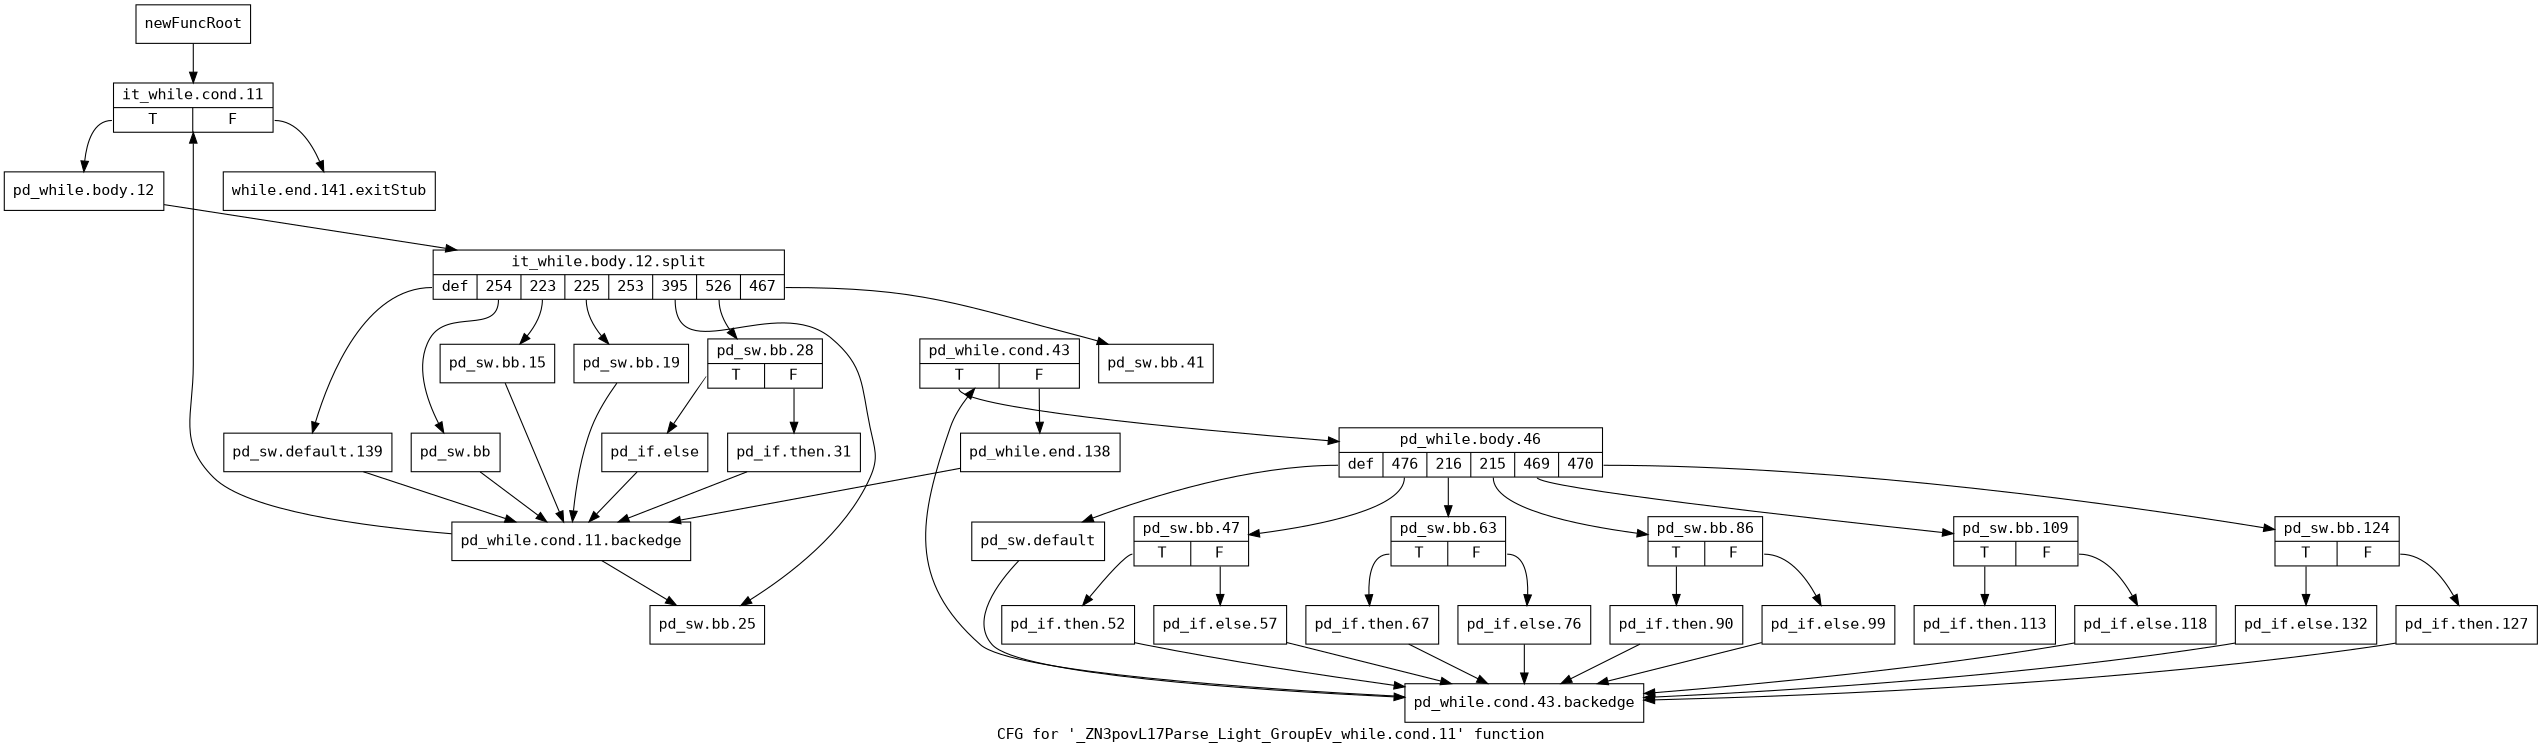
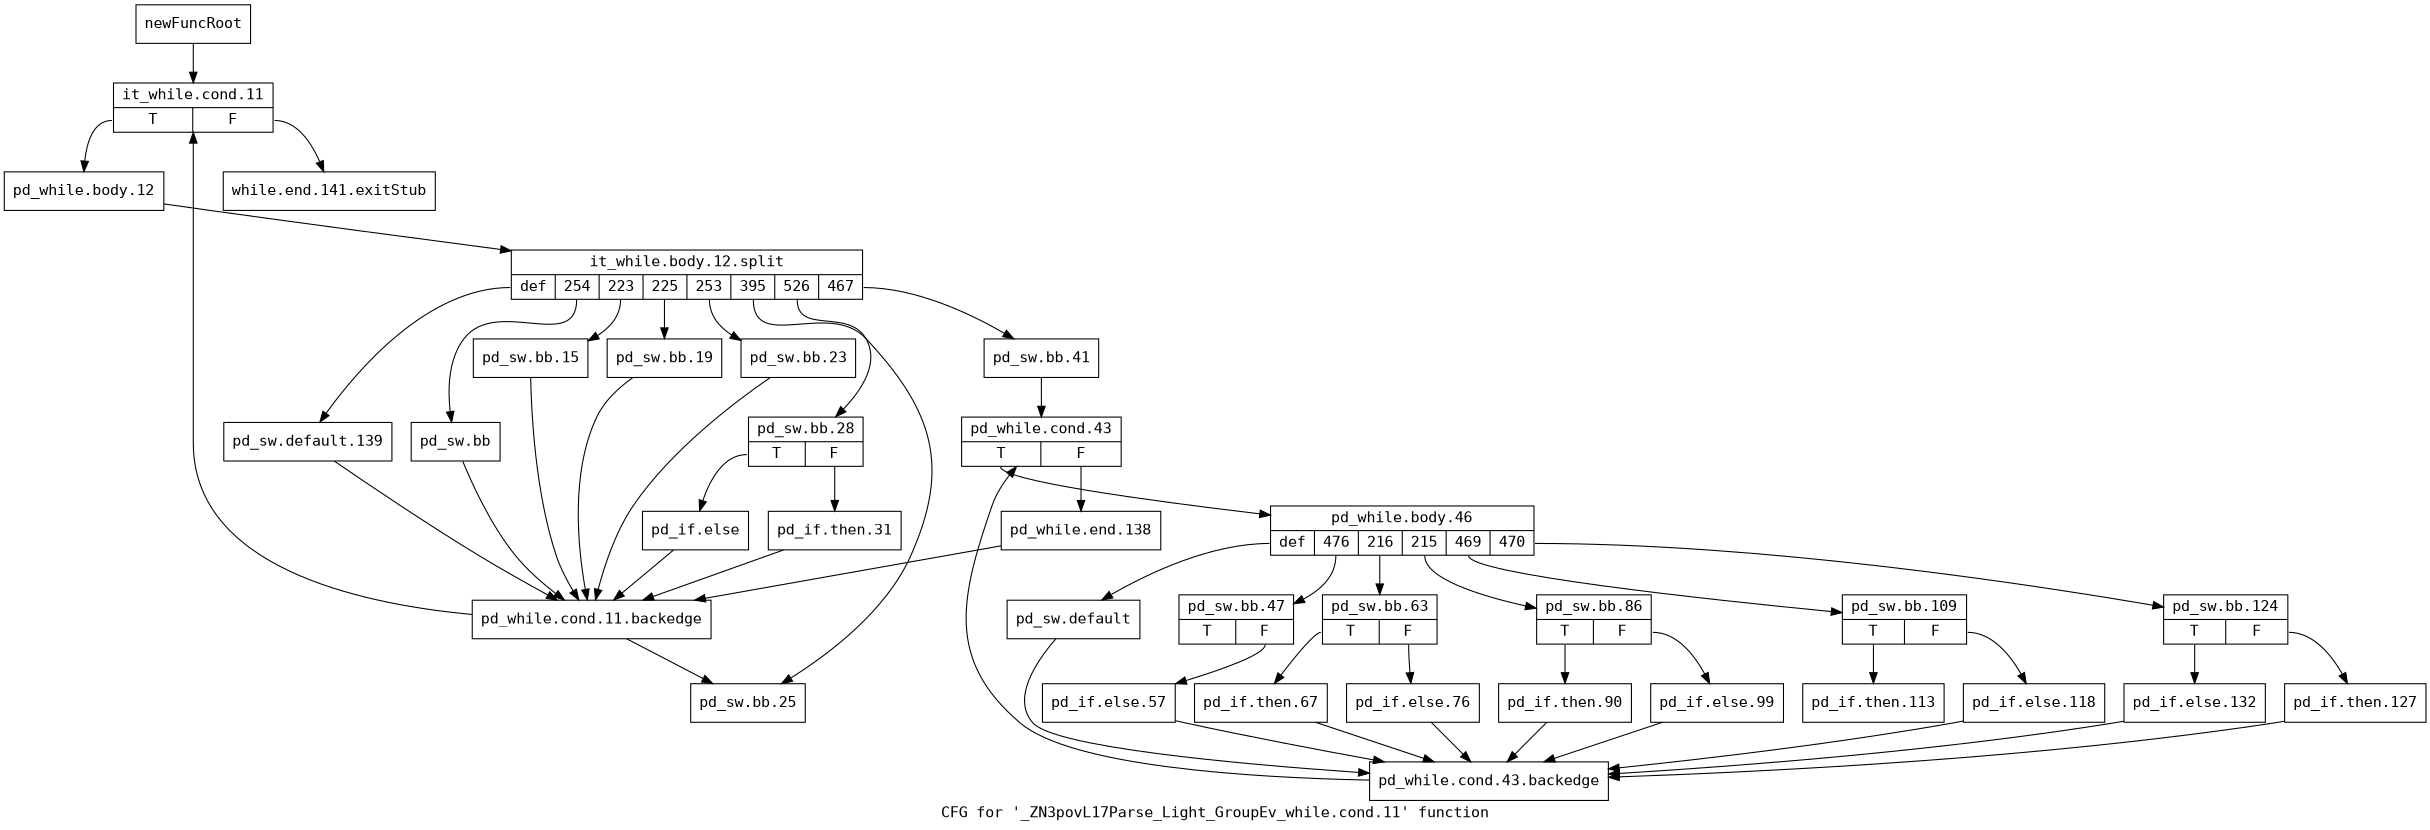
none -> (798, 358)
none -> (1041, 392)
(1068, 625) -> none
